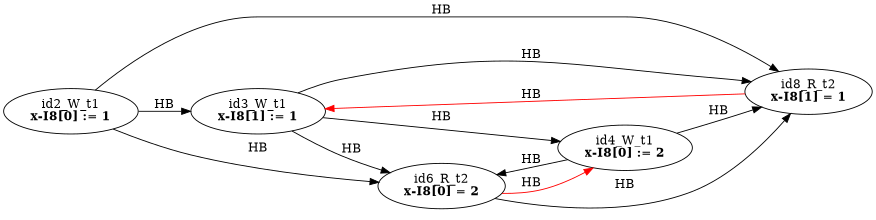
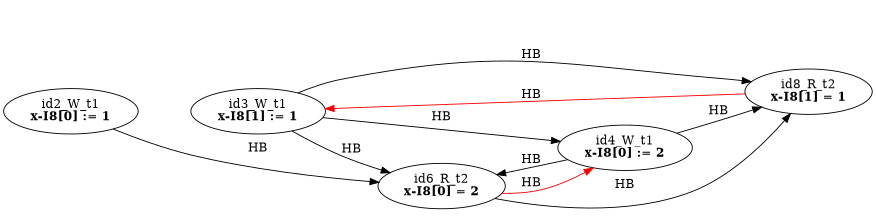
(429, 17) -> none
(160, 111) -> none
